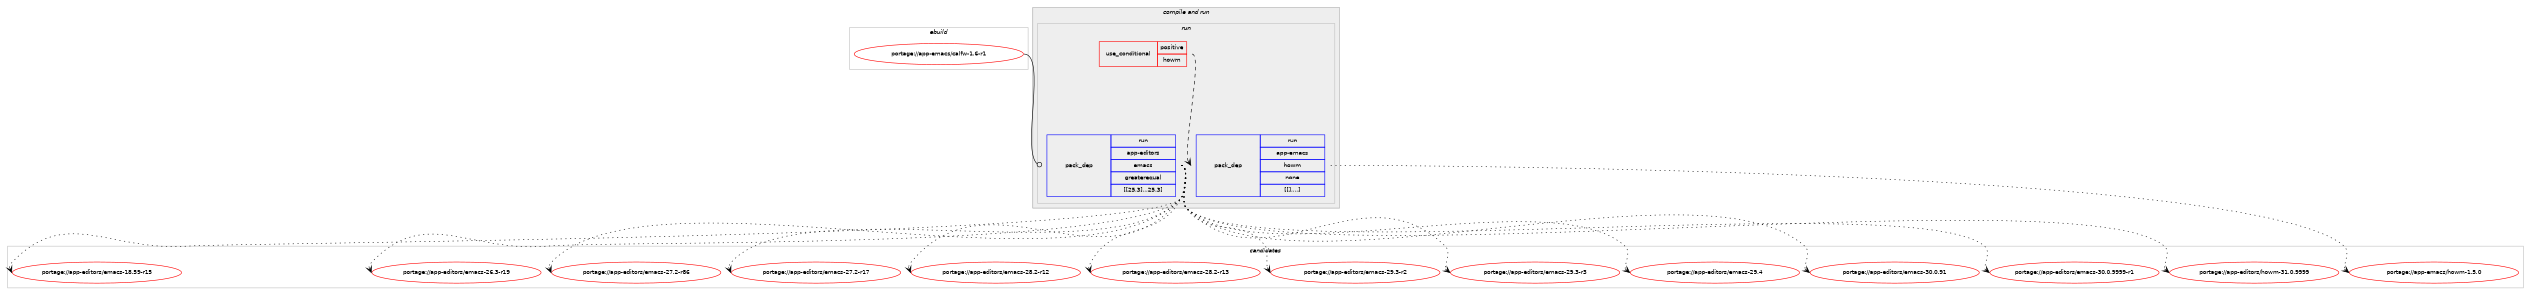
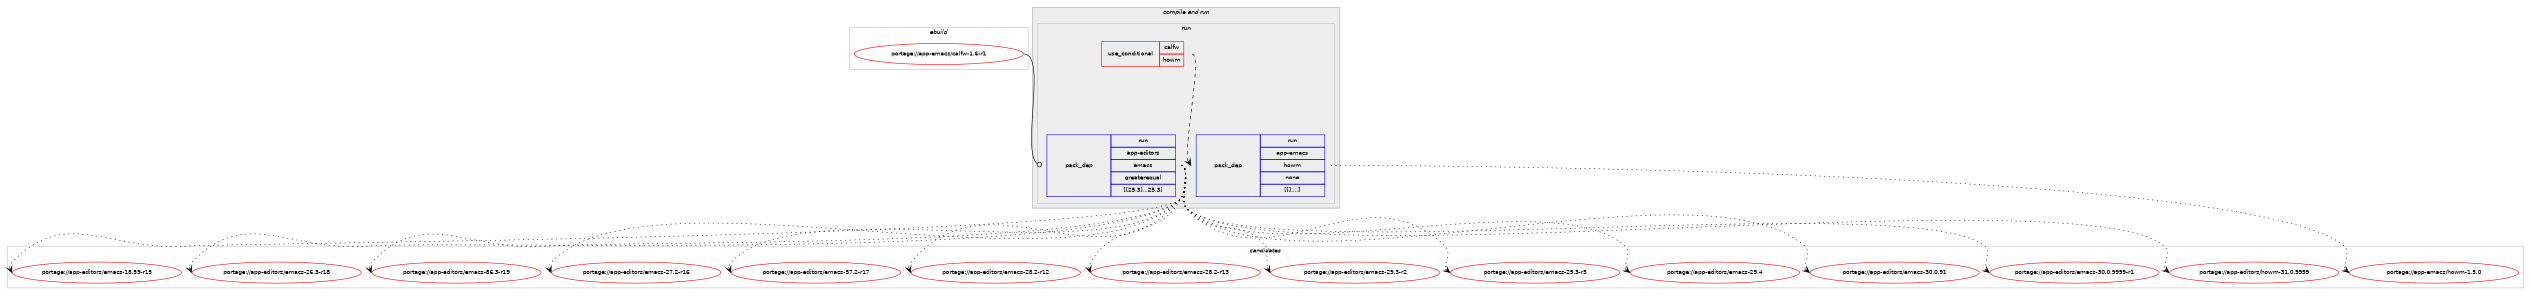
(1172, 48) -> (1172, 48)
none -> (277, 273)
(456, 273) -> (456, 273)
(636, 273) -> (636, 273)
(816, 273) -> (816, 273)
